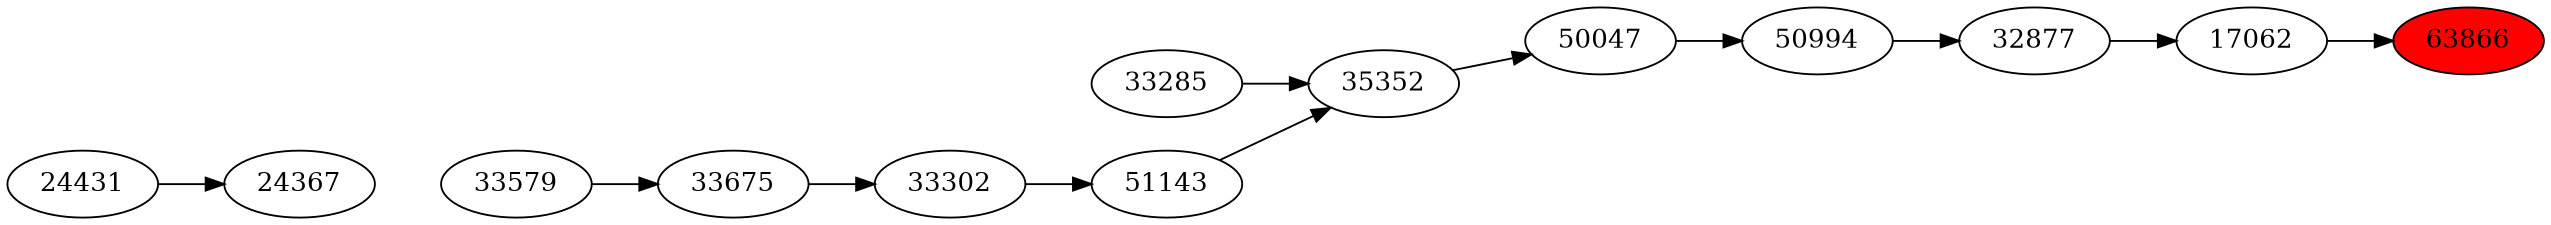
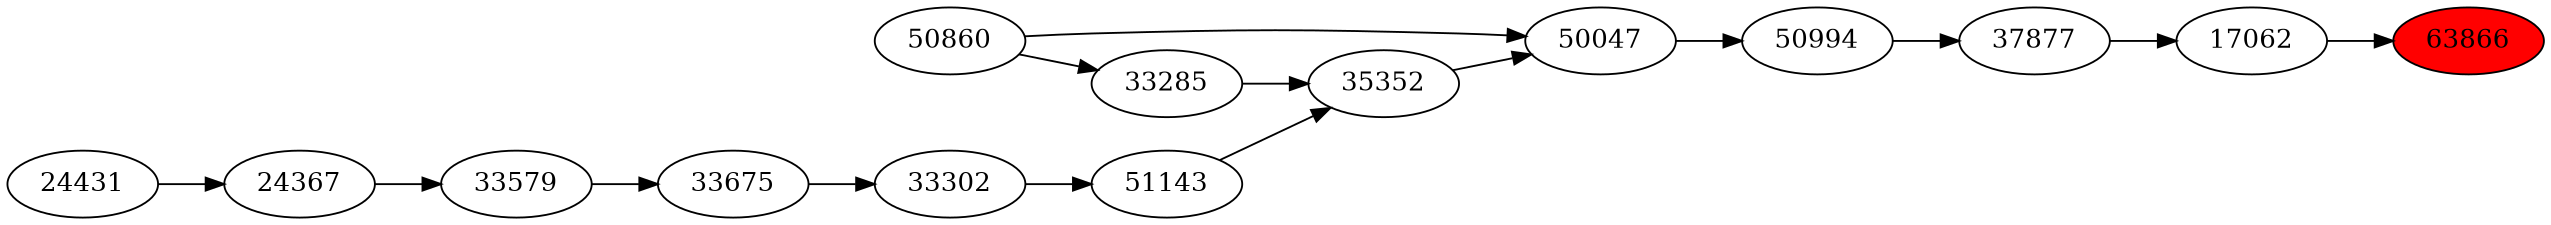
none -> (950, 41)
(2035, 41) -> (2035, 41)
none -> (398, 184)
